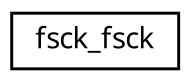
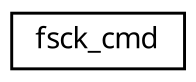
(95, 41) -> (98, 41)
